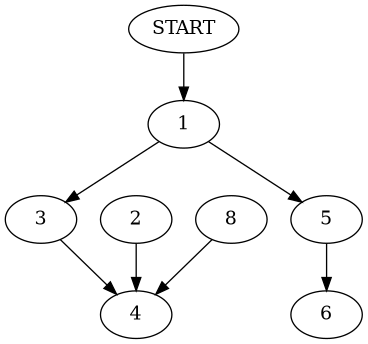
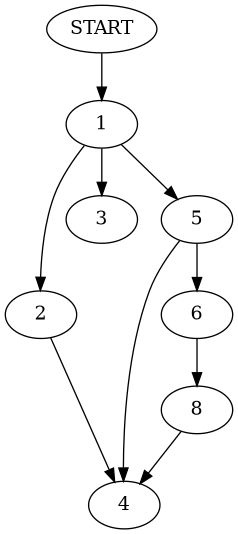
none -> (50, 207)
(84, 262) -> (134, 349)
none -> (197, 356)
